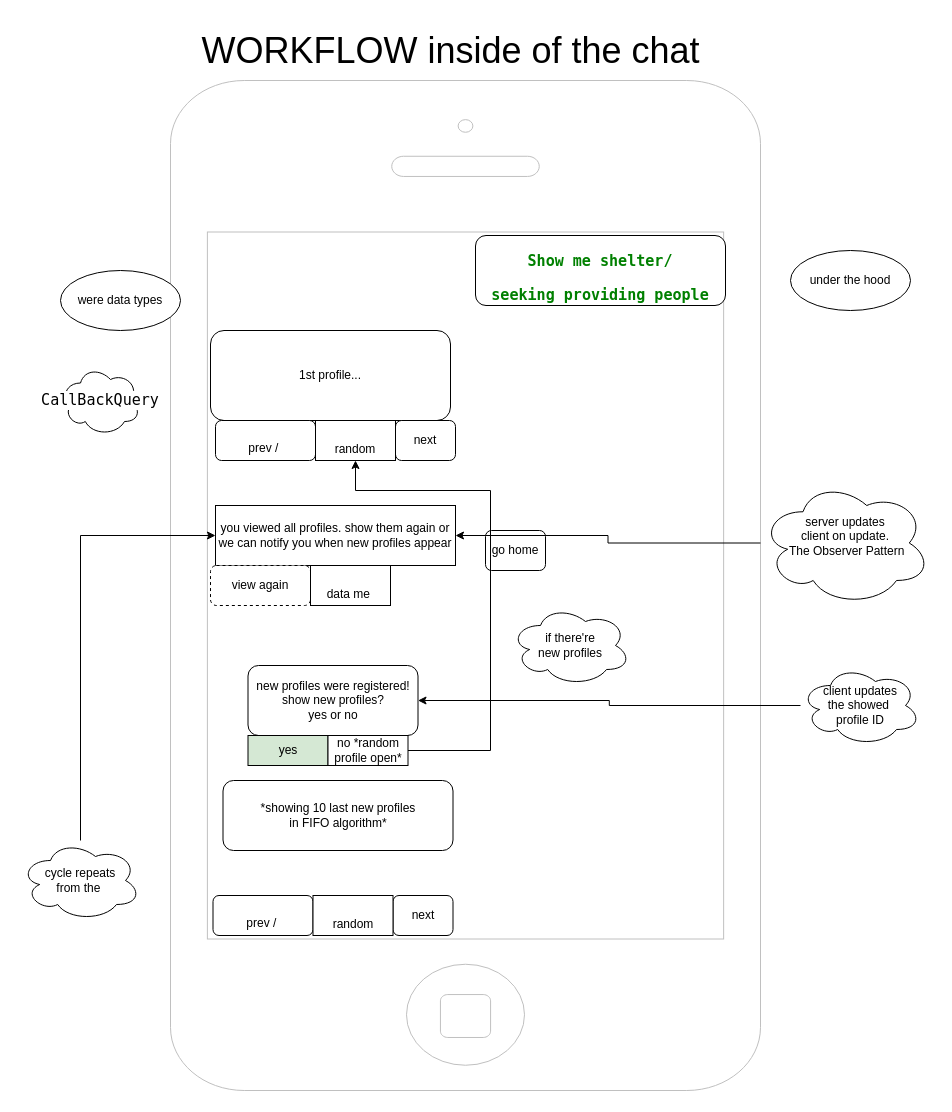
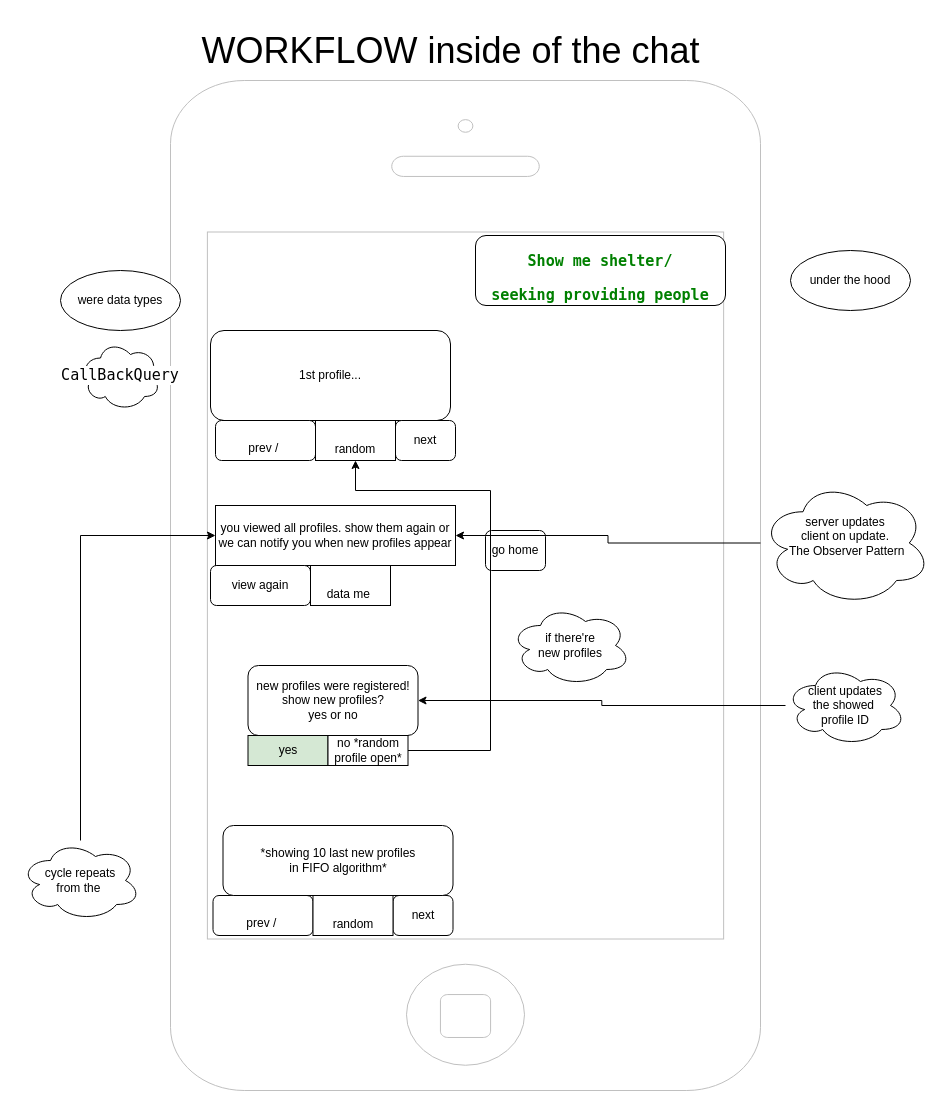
(101, 401) -> (121, 376)
(261, 586) -> (261, 586)
(861, 706) -> (846, 706)
(338, 816) -> (338, 861)
